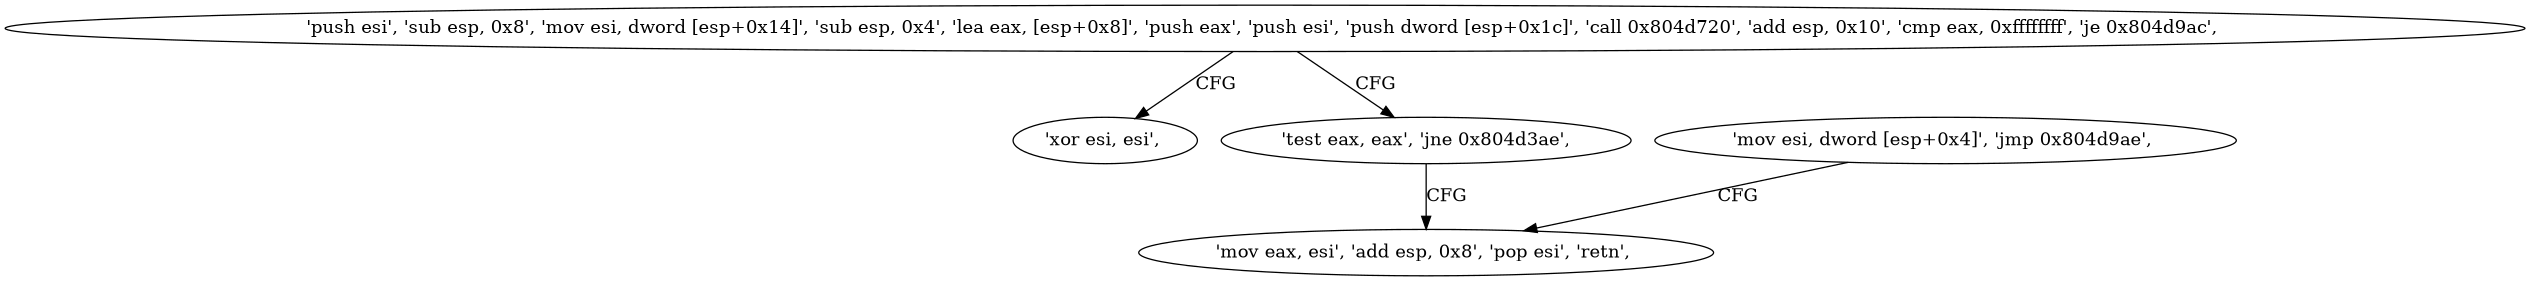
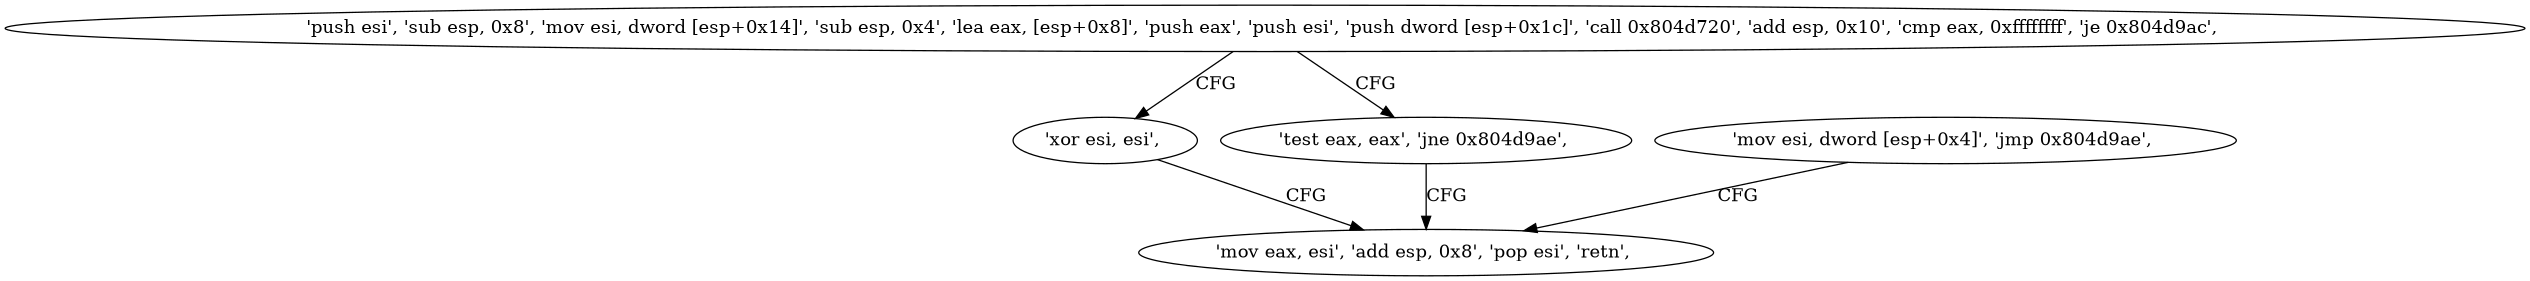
(1426, 140) -> (1426, 140)
none -> (1254, 193)
